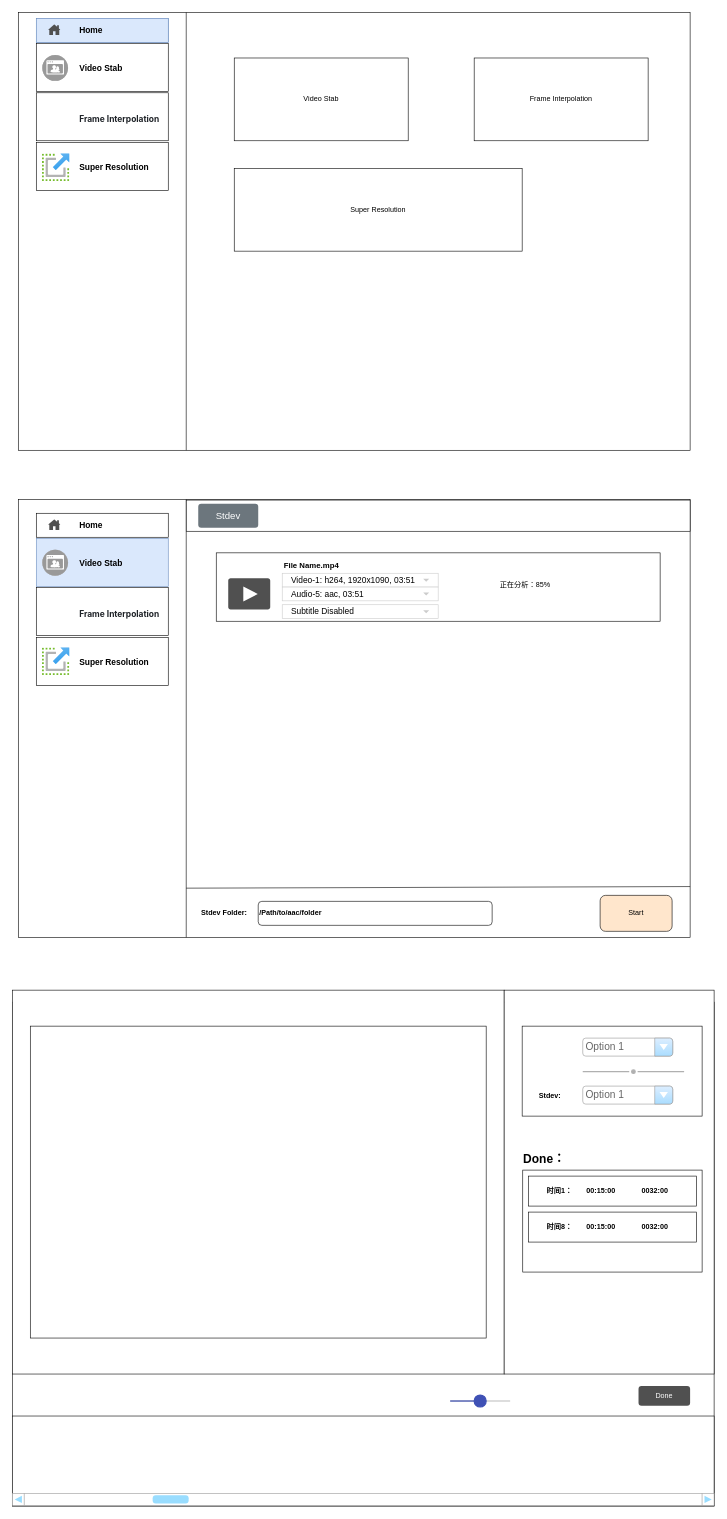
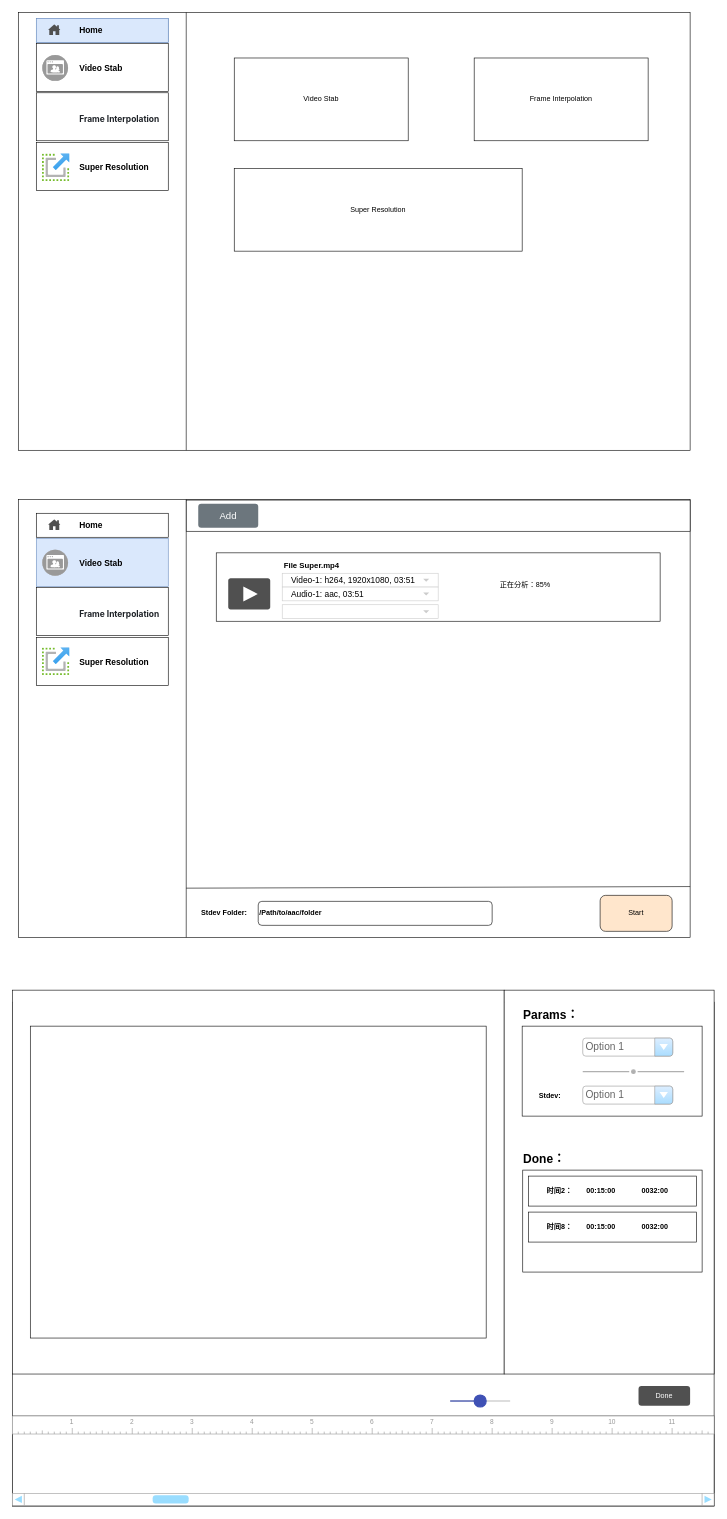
(228, 516) -> (228, 516)
(308, 565) -> (311, 565)
(355, 581) -> (355, 581)
(329, 594) -> (329, 594)
(360, 612) -> none
none -> (552, 1014)
(560, 1191) -> (560, 1191)
none -> (363, 1425)
